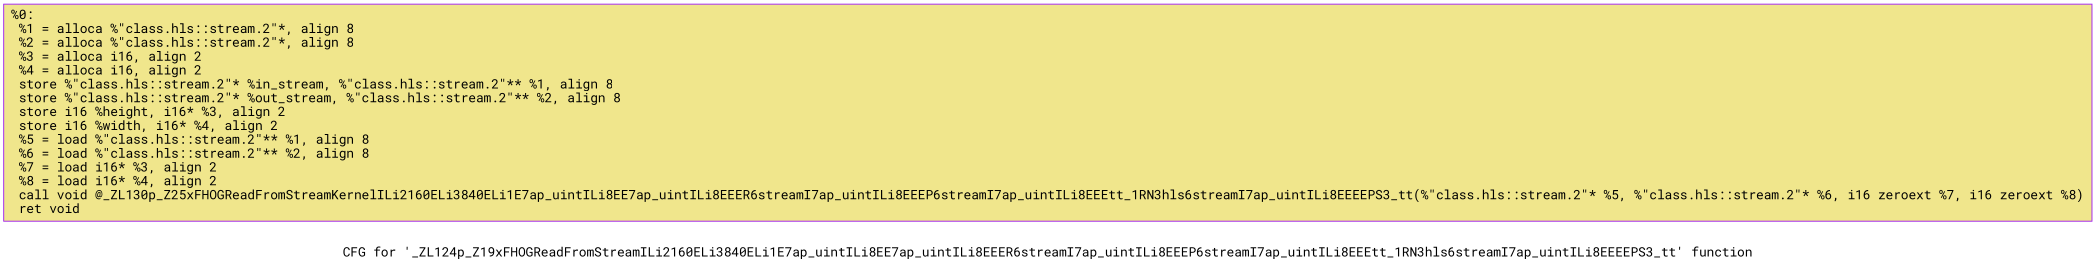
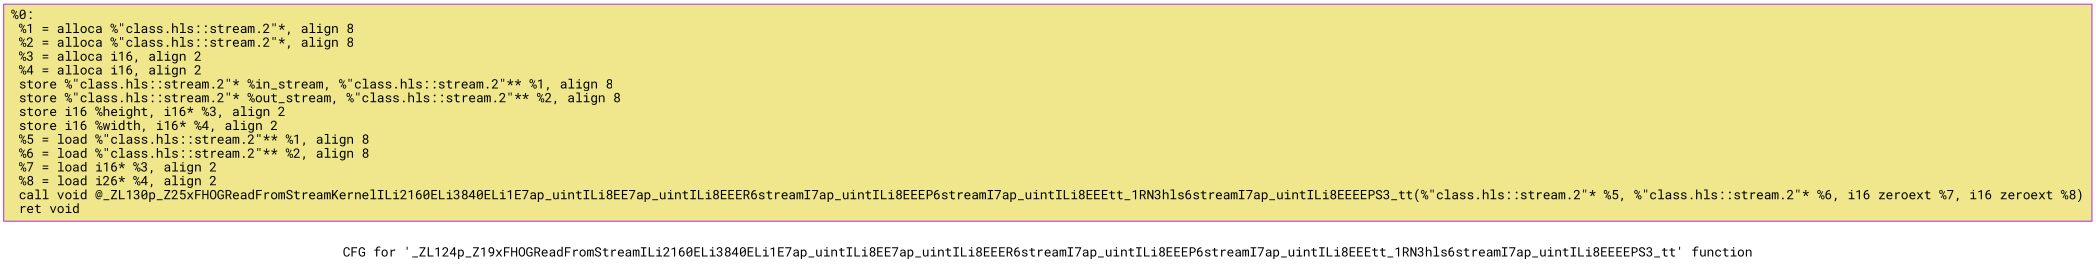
(114, 181) -> (114, 181)
